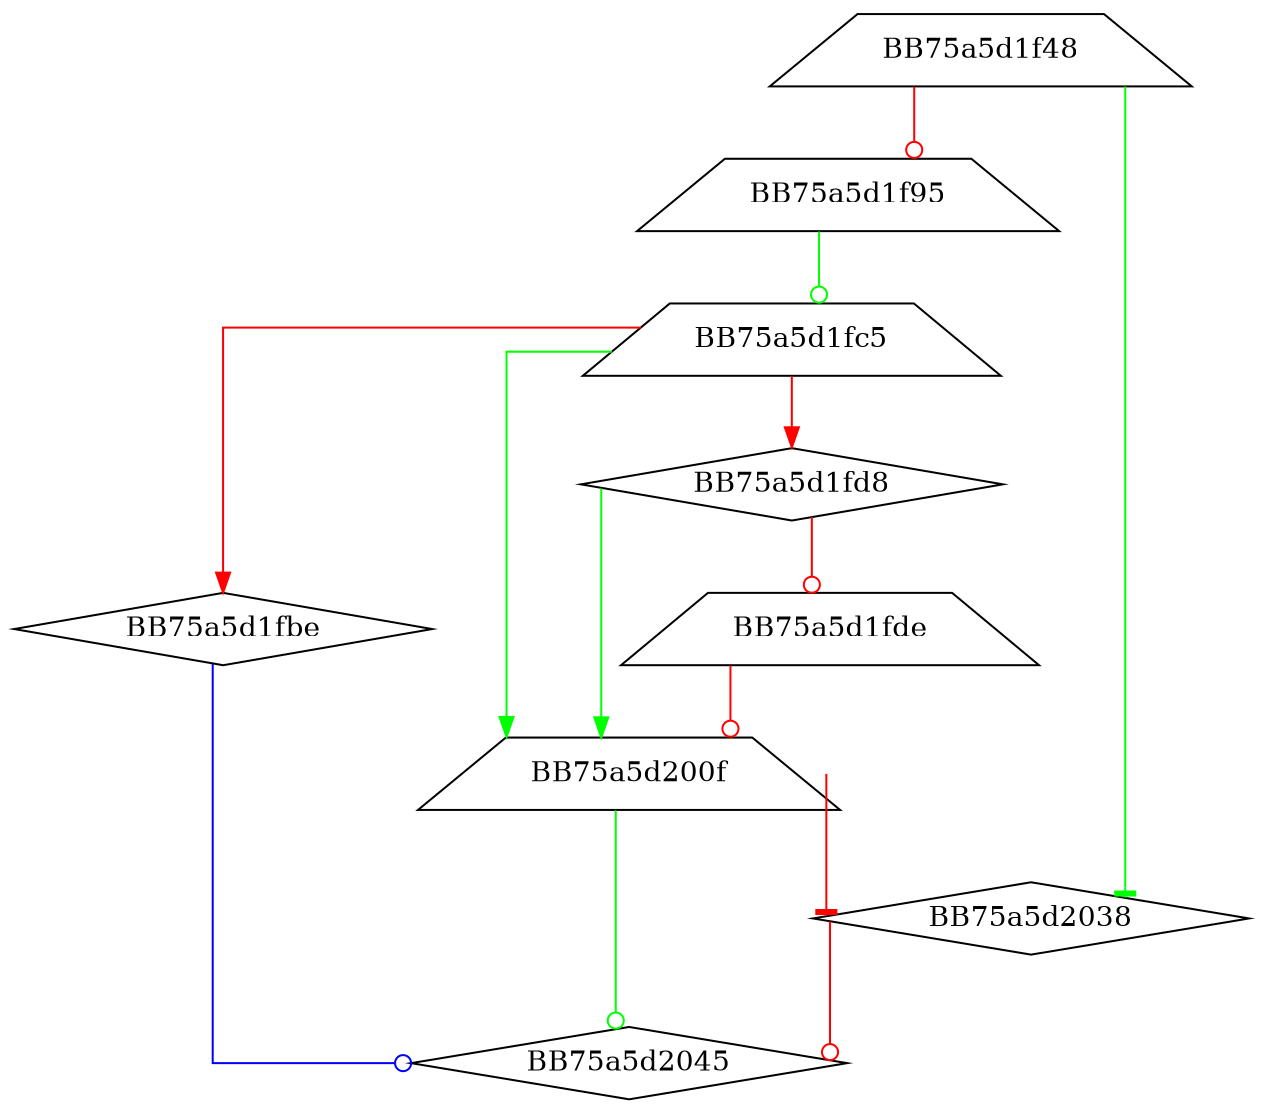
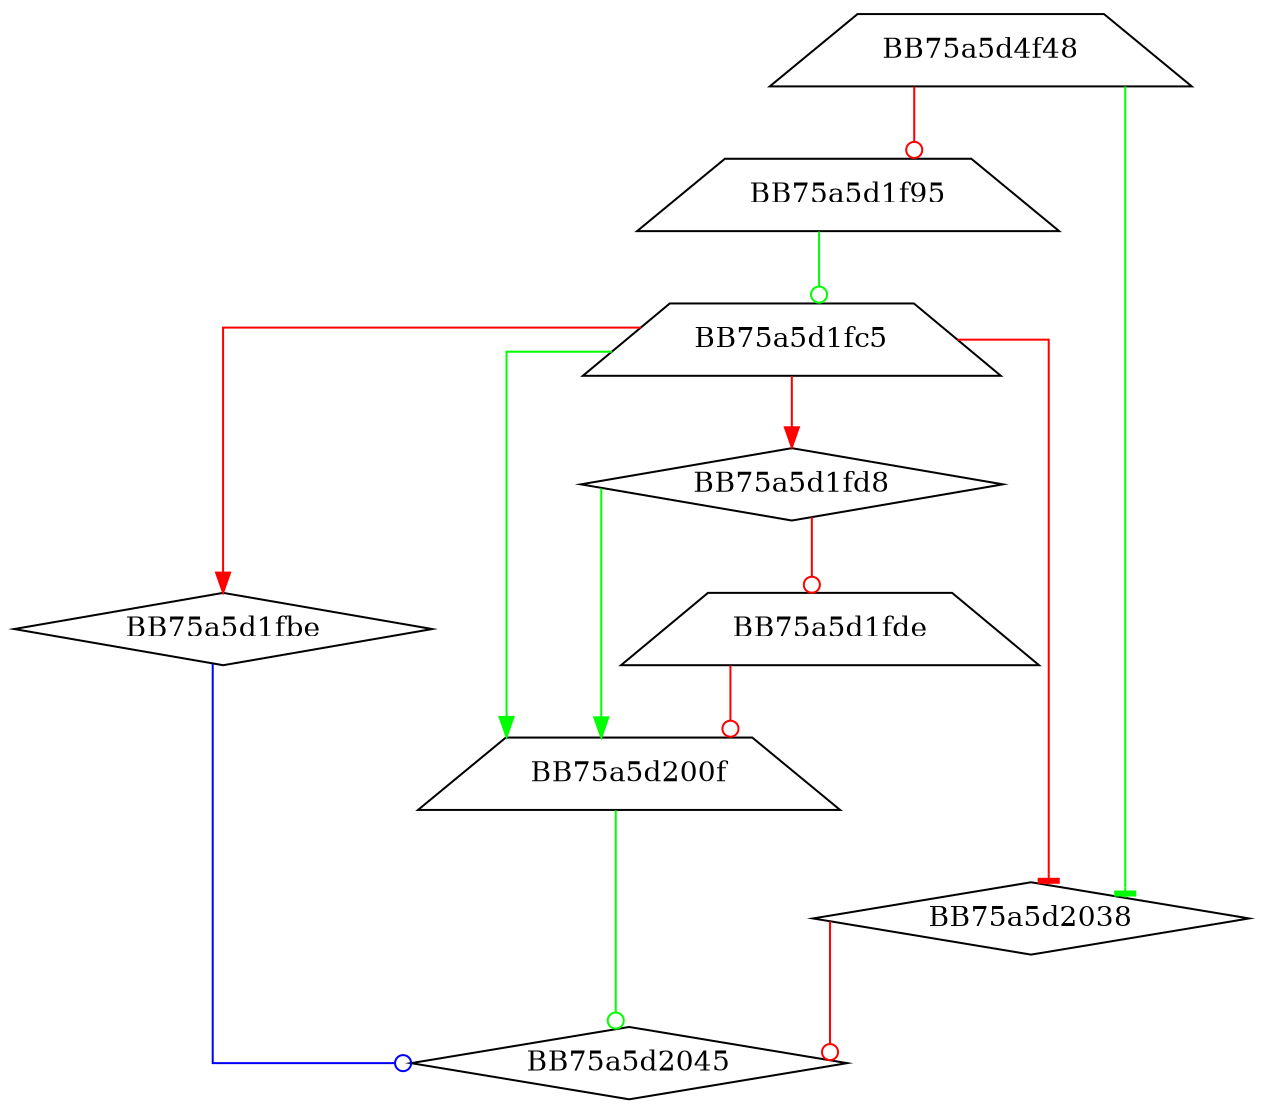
(981, 50) -> (981, 50)
(826, 840) -> (1049, 562)
